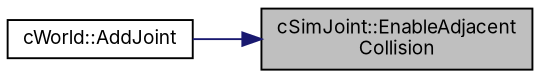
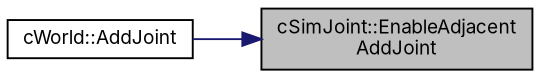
(397, 39) -> (397, 39)
